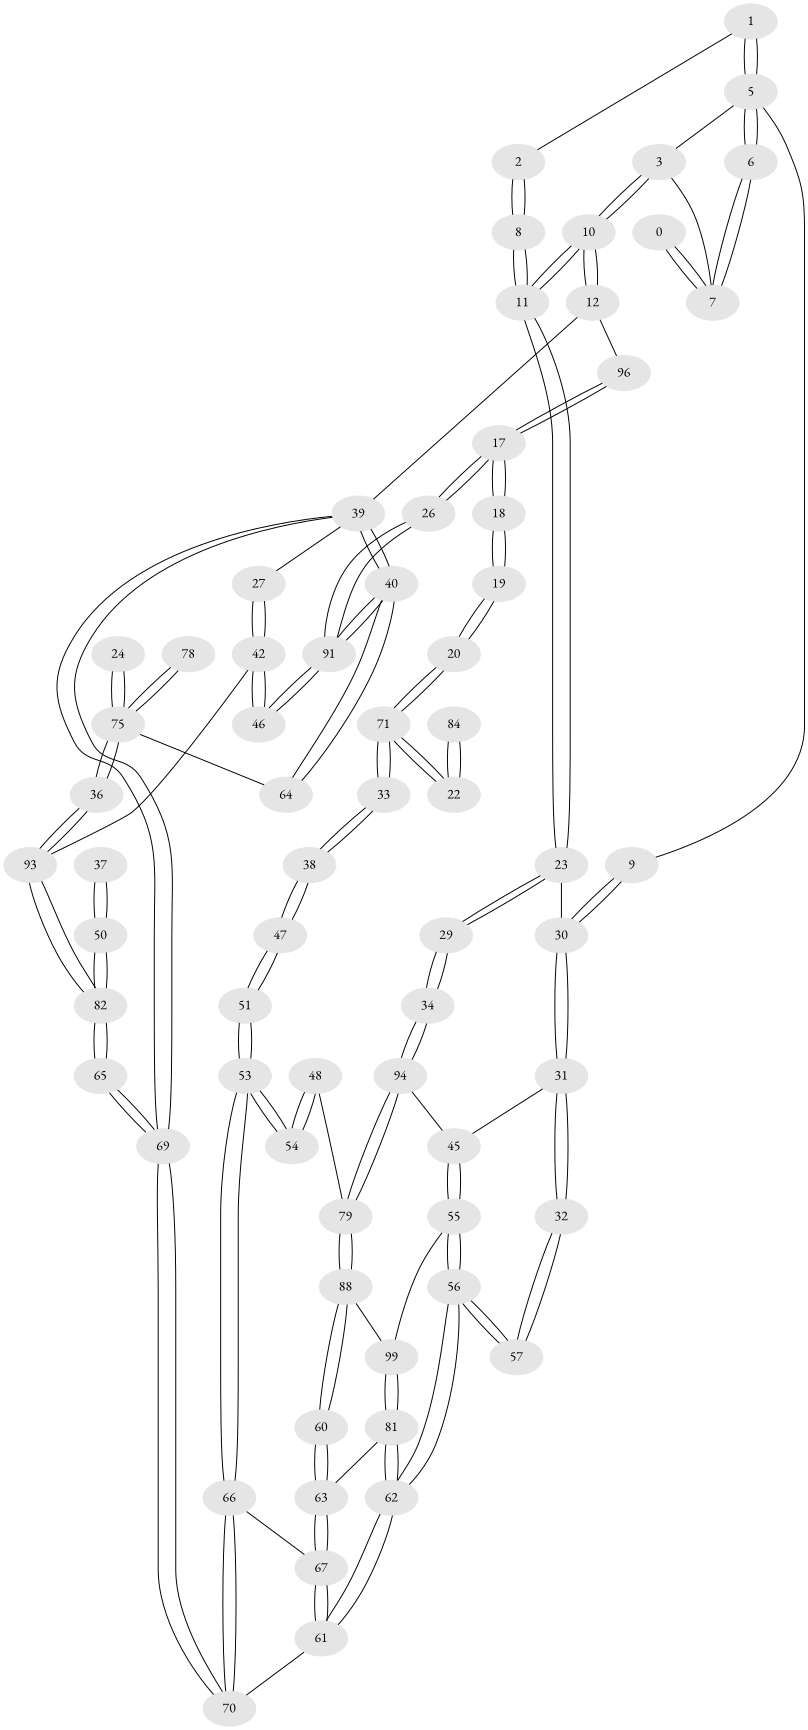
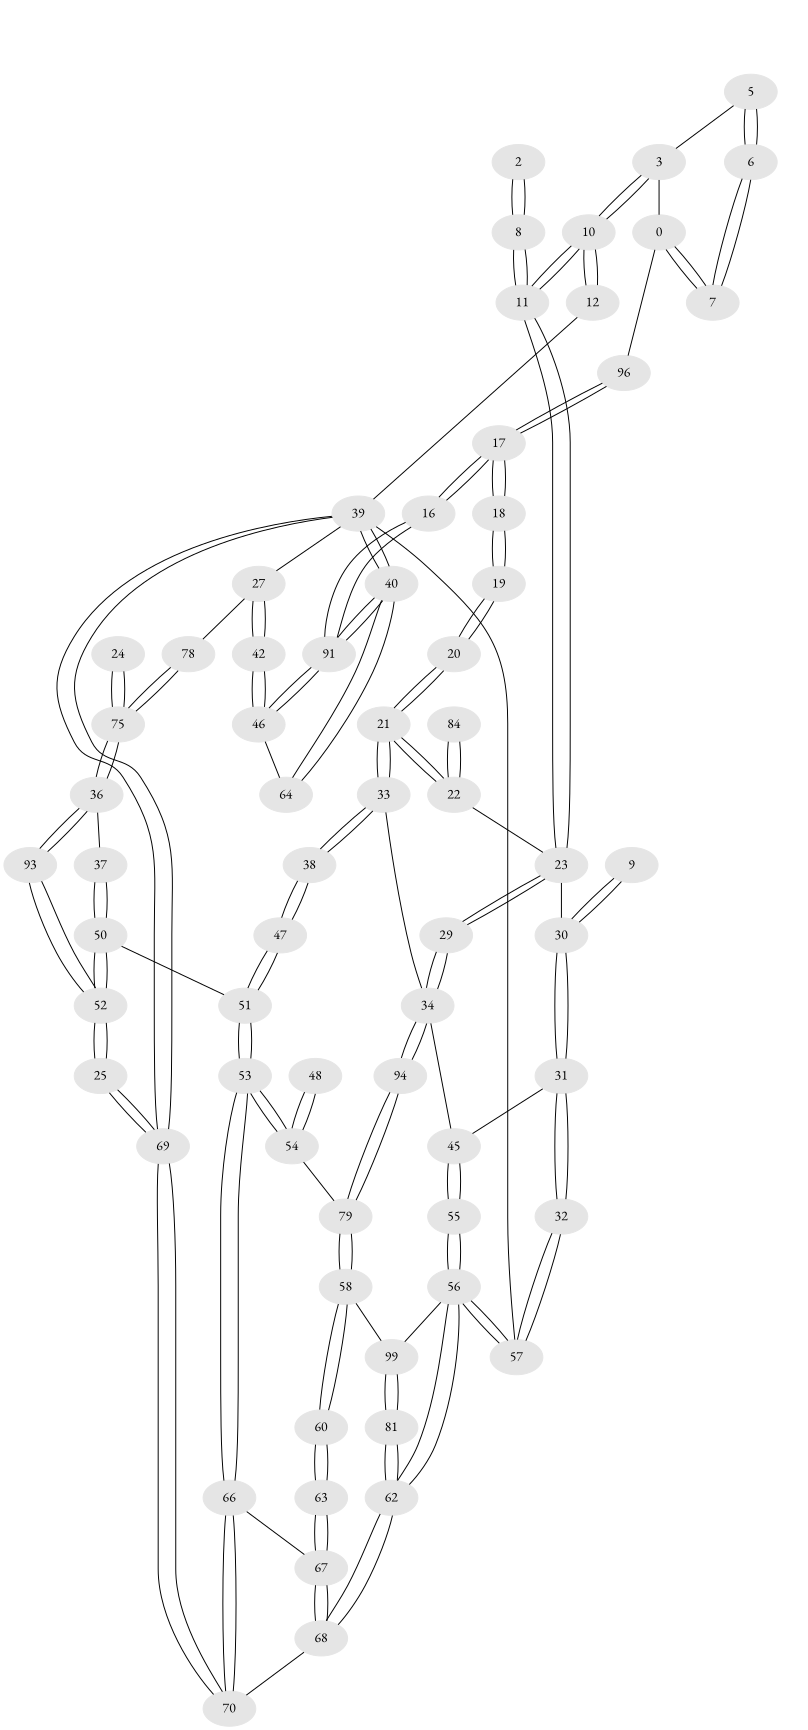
(751, 21) -> none
(699, 228) -> (659, 197)
(608, 338) -> (641, 303)
(429, 514) -> (429, 514)
(805, 518) -> none
none -> (224, 619)
(384, 724) -> (384, 724)
(202, 760) -> (272, 760)
(164, 779) -> none
none -> (501, 826)
none -> (99, 830)
none -> (508, 886)
none -> (400, 901)
none -> (178, 973)
(101, 1006) -> (101, 1006)
(101, 1076) -> (101, 1076)
(427, 1111) -> (441, 1076)
(331, 1146) -> (319, 1181)
(413, 1283) -> (423, 1322)
(346, 1287) -> (346, 1287)
(356, 1463) -> none
(321, 1638) -> (321, 1638)
